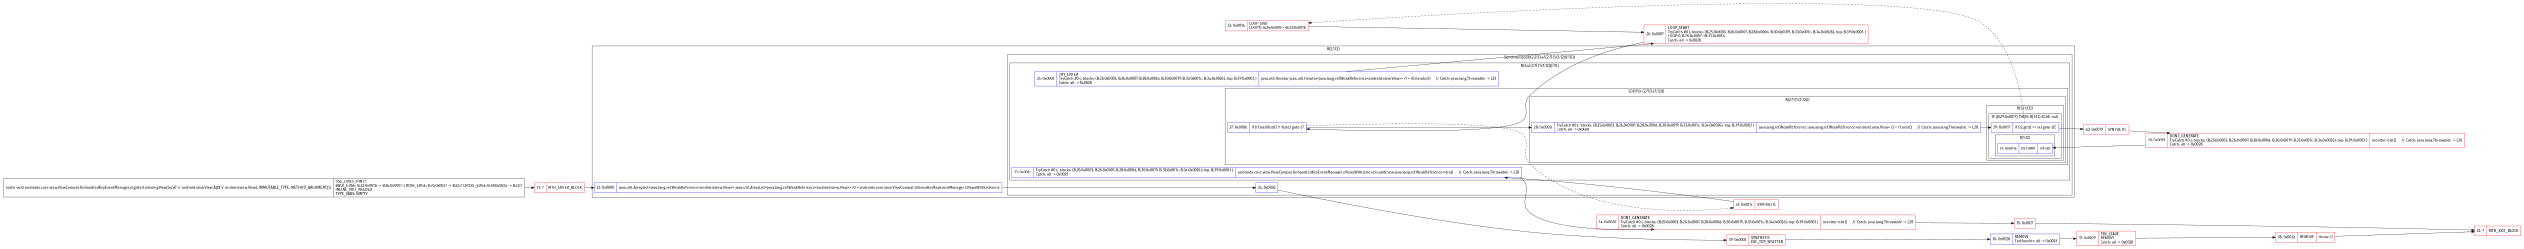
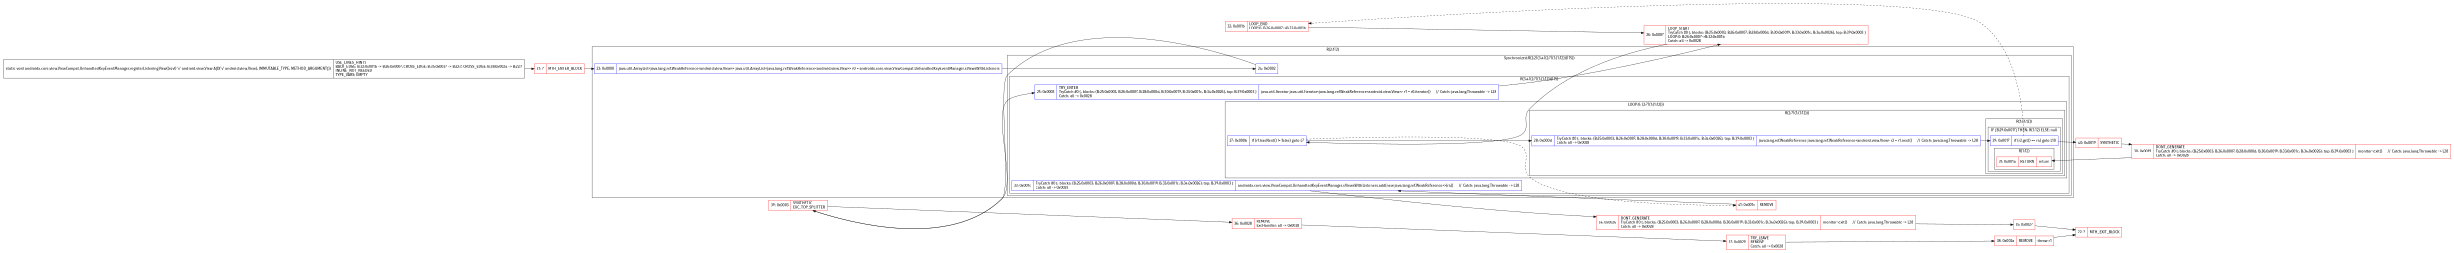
(2025, 149) -> (2024, 162)
(1767, 205) -> (1767, 205)
none -> (972, 218)
(2025, 239) -> (1267, 224)
